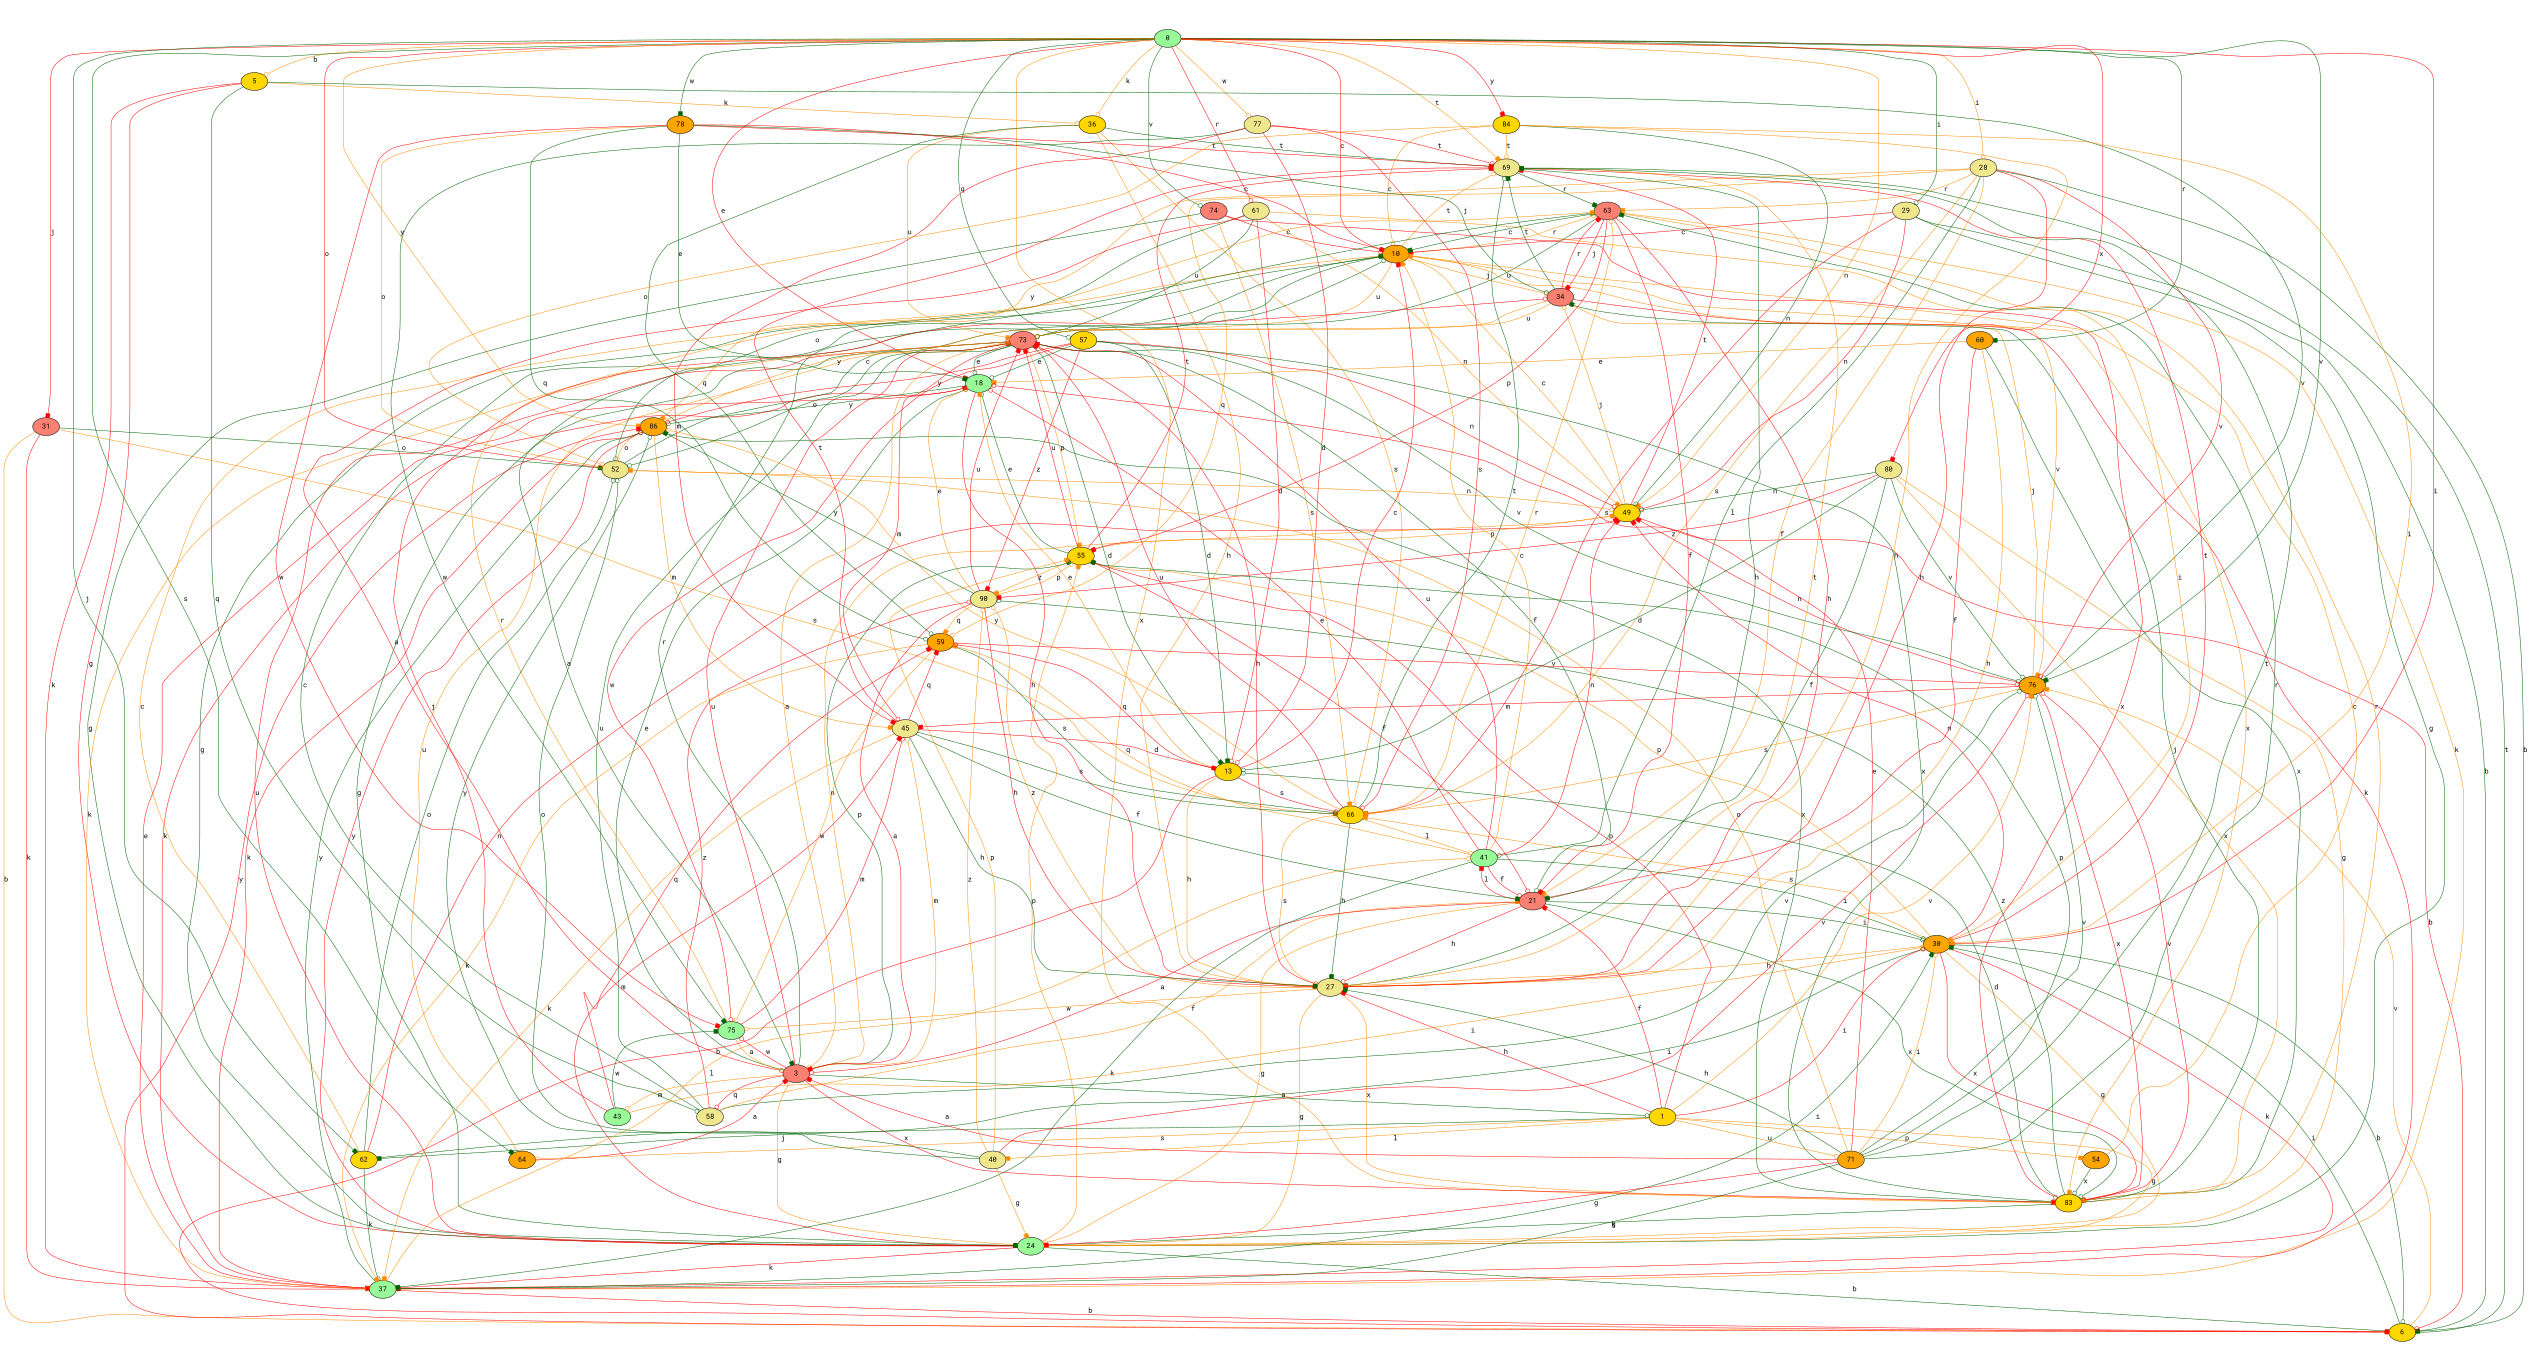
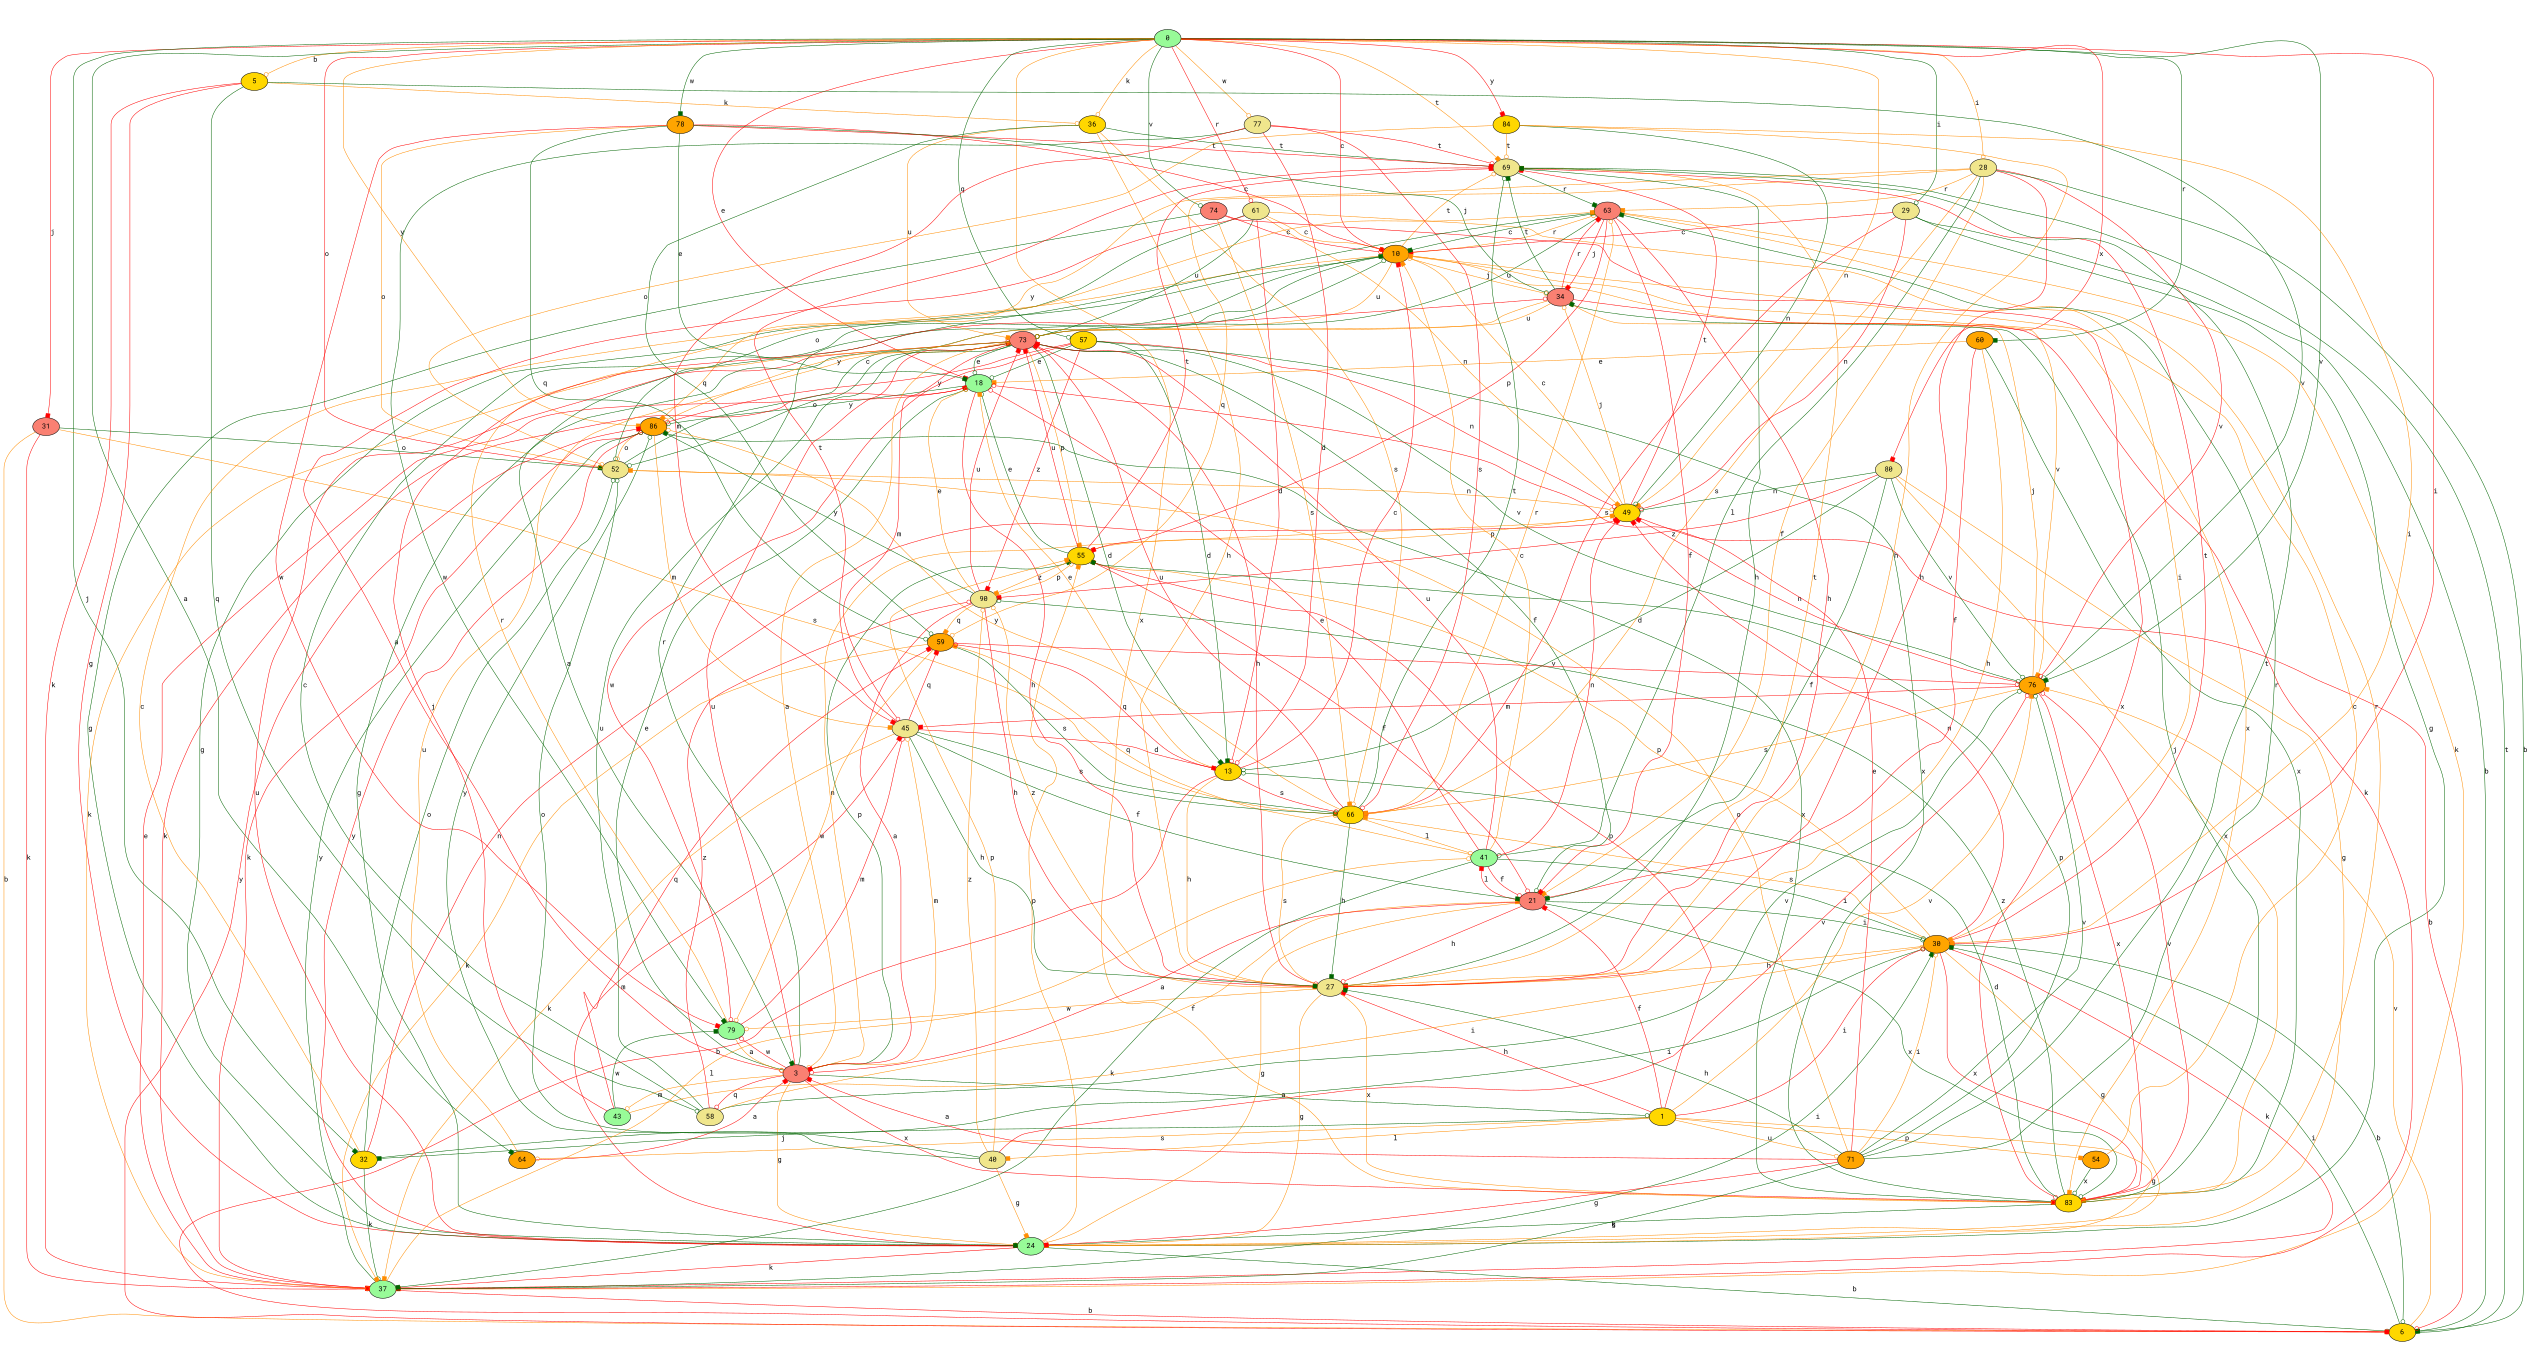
(1403, 149) -> (1309, 238)
(186, 599) -> (186, 599)
(731, 1031) -> (731, 1031)
(364, 1160) -> (364, 1160)
